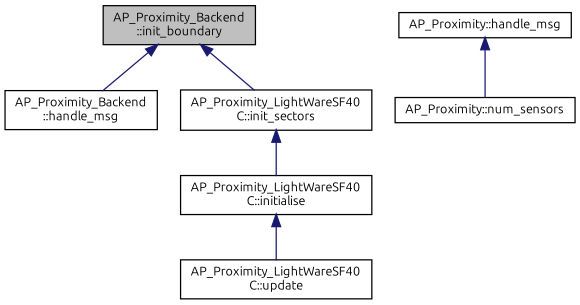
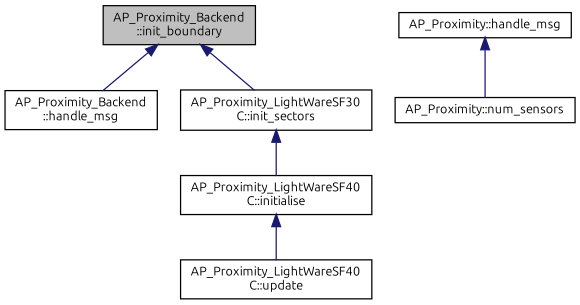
(276, 110) -> (276, 110)
